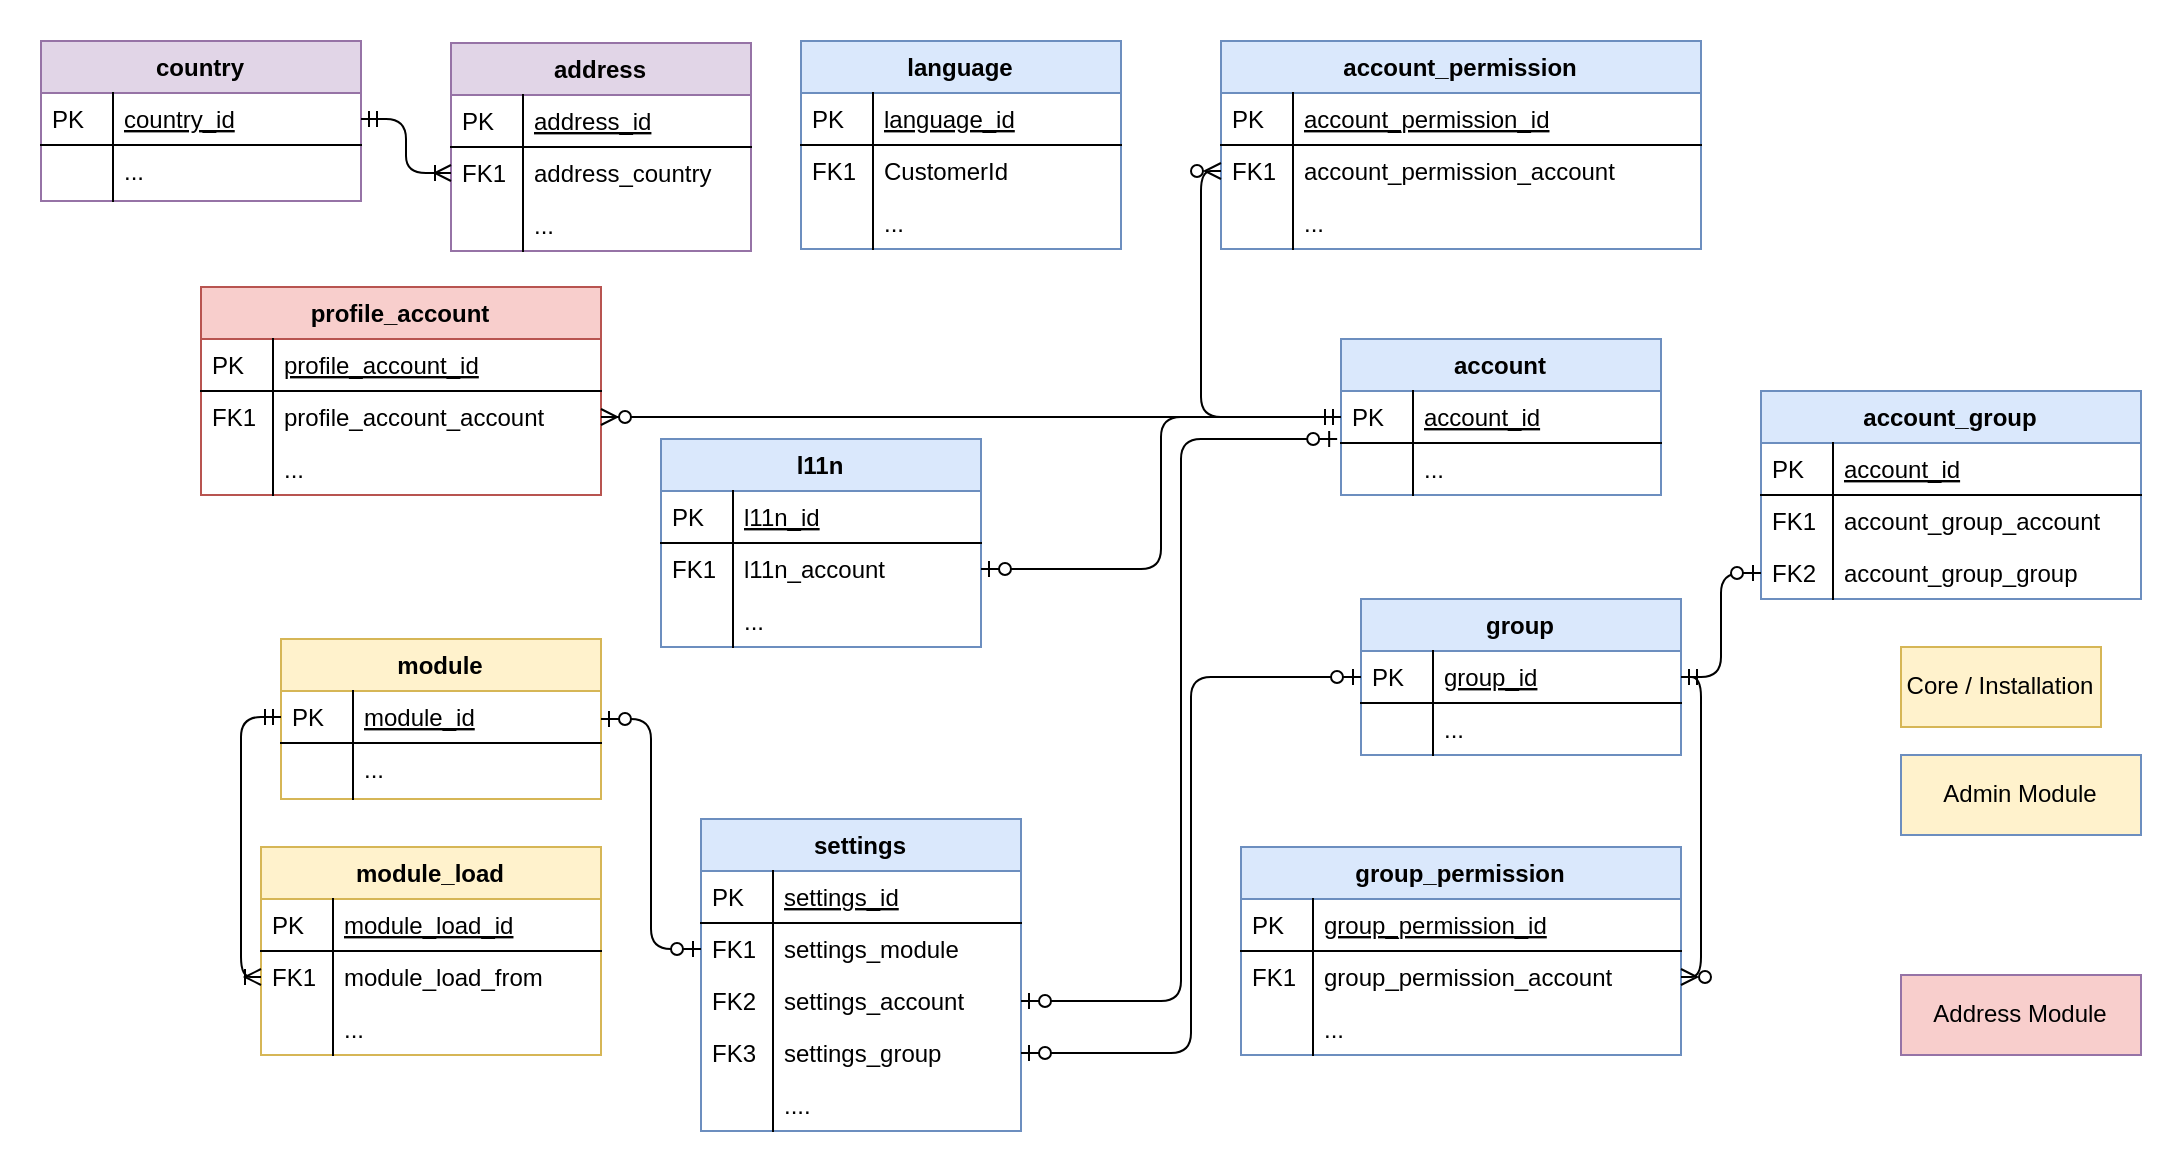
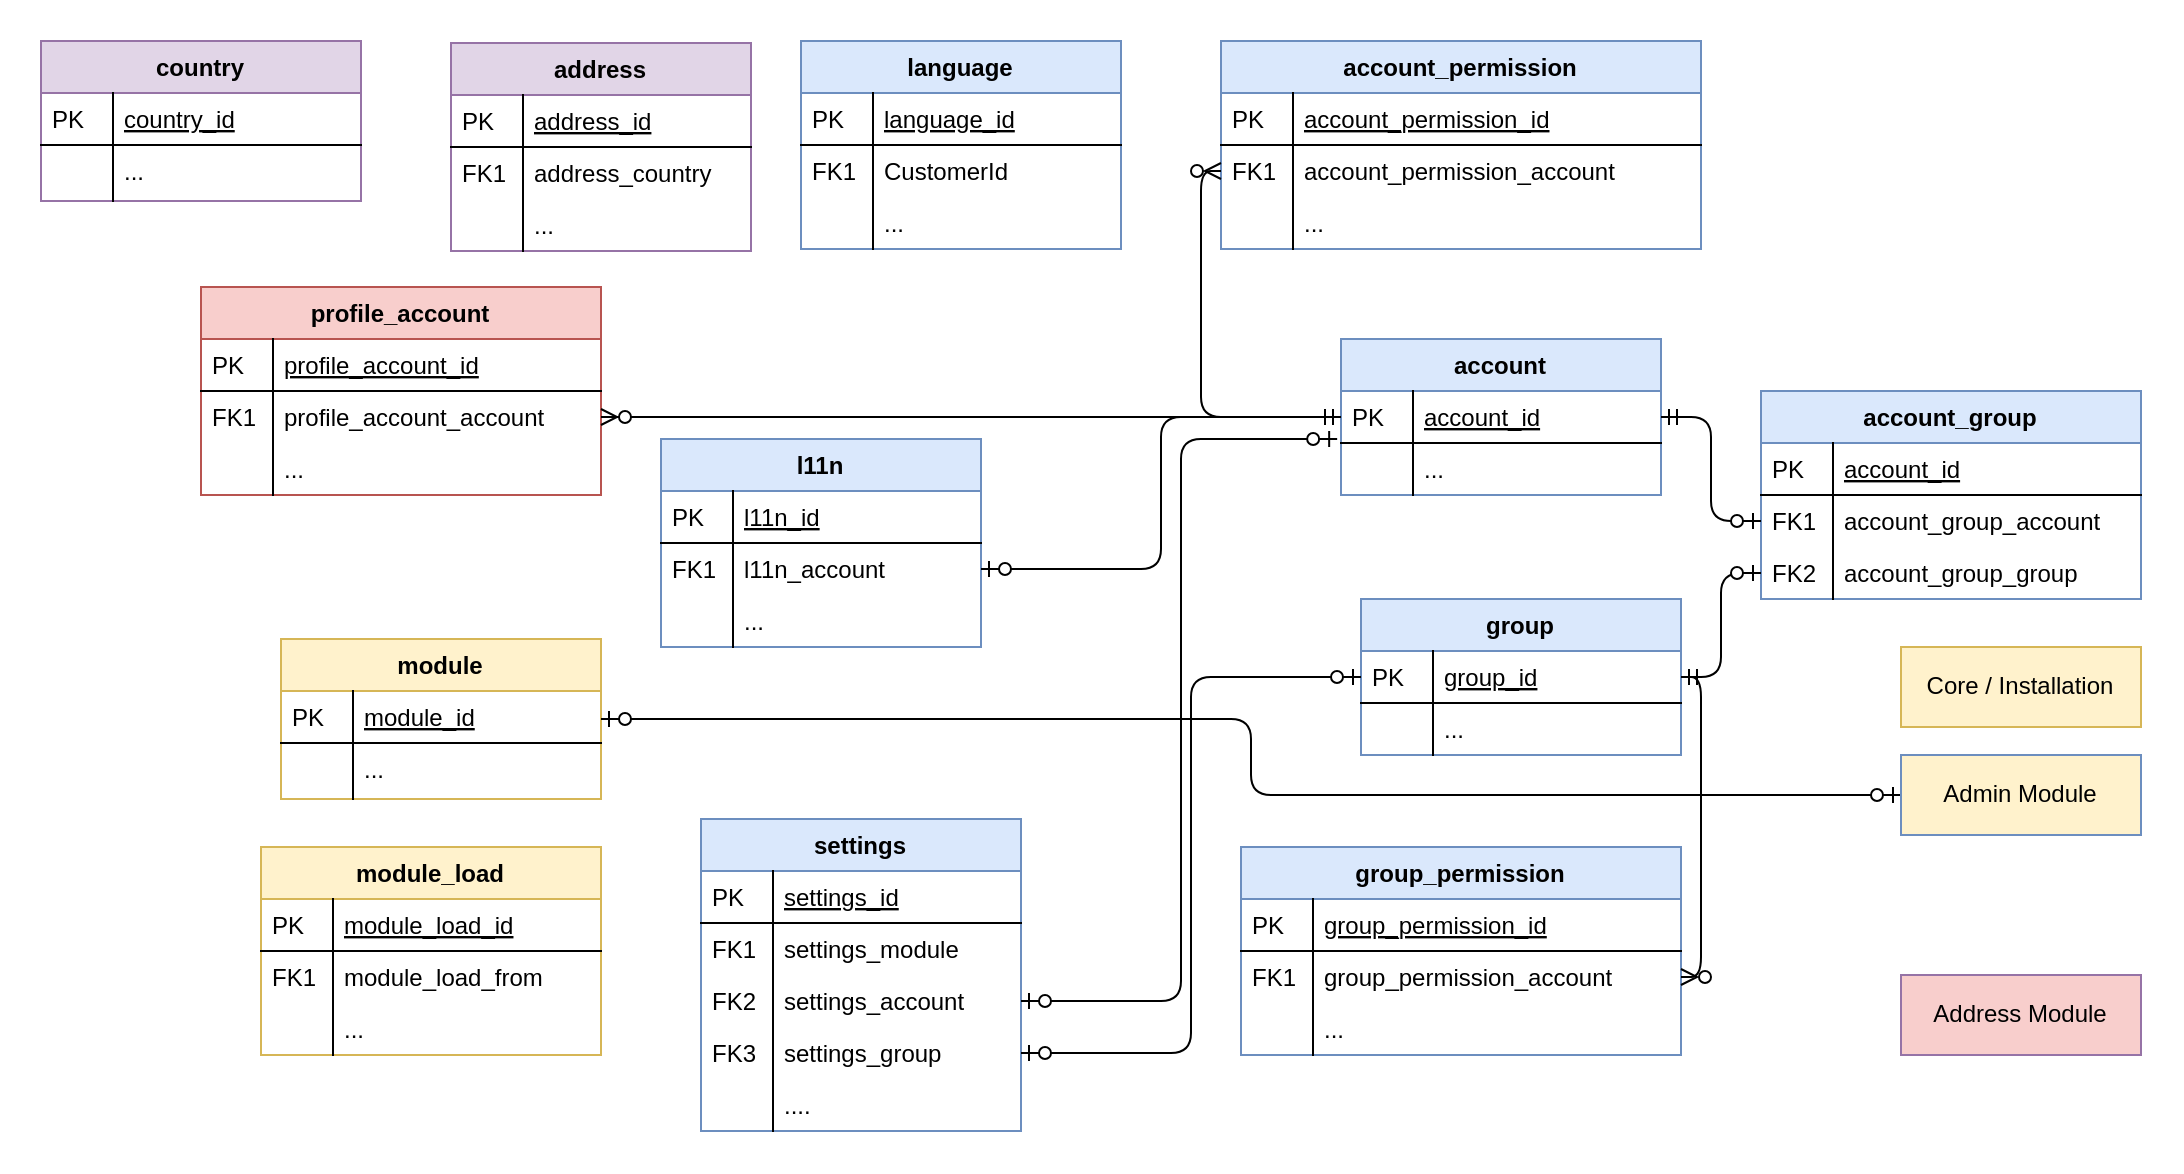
(406, 147) -> none
none -> (1711, 469)
(2001, 687) -> (2021, 687)
(241, 838) -> none
(651, 848) -> (1251, 773)
